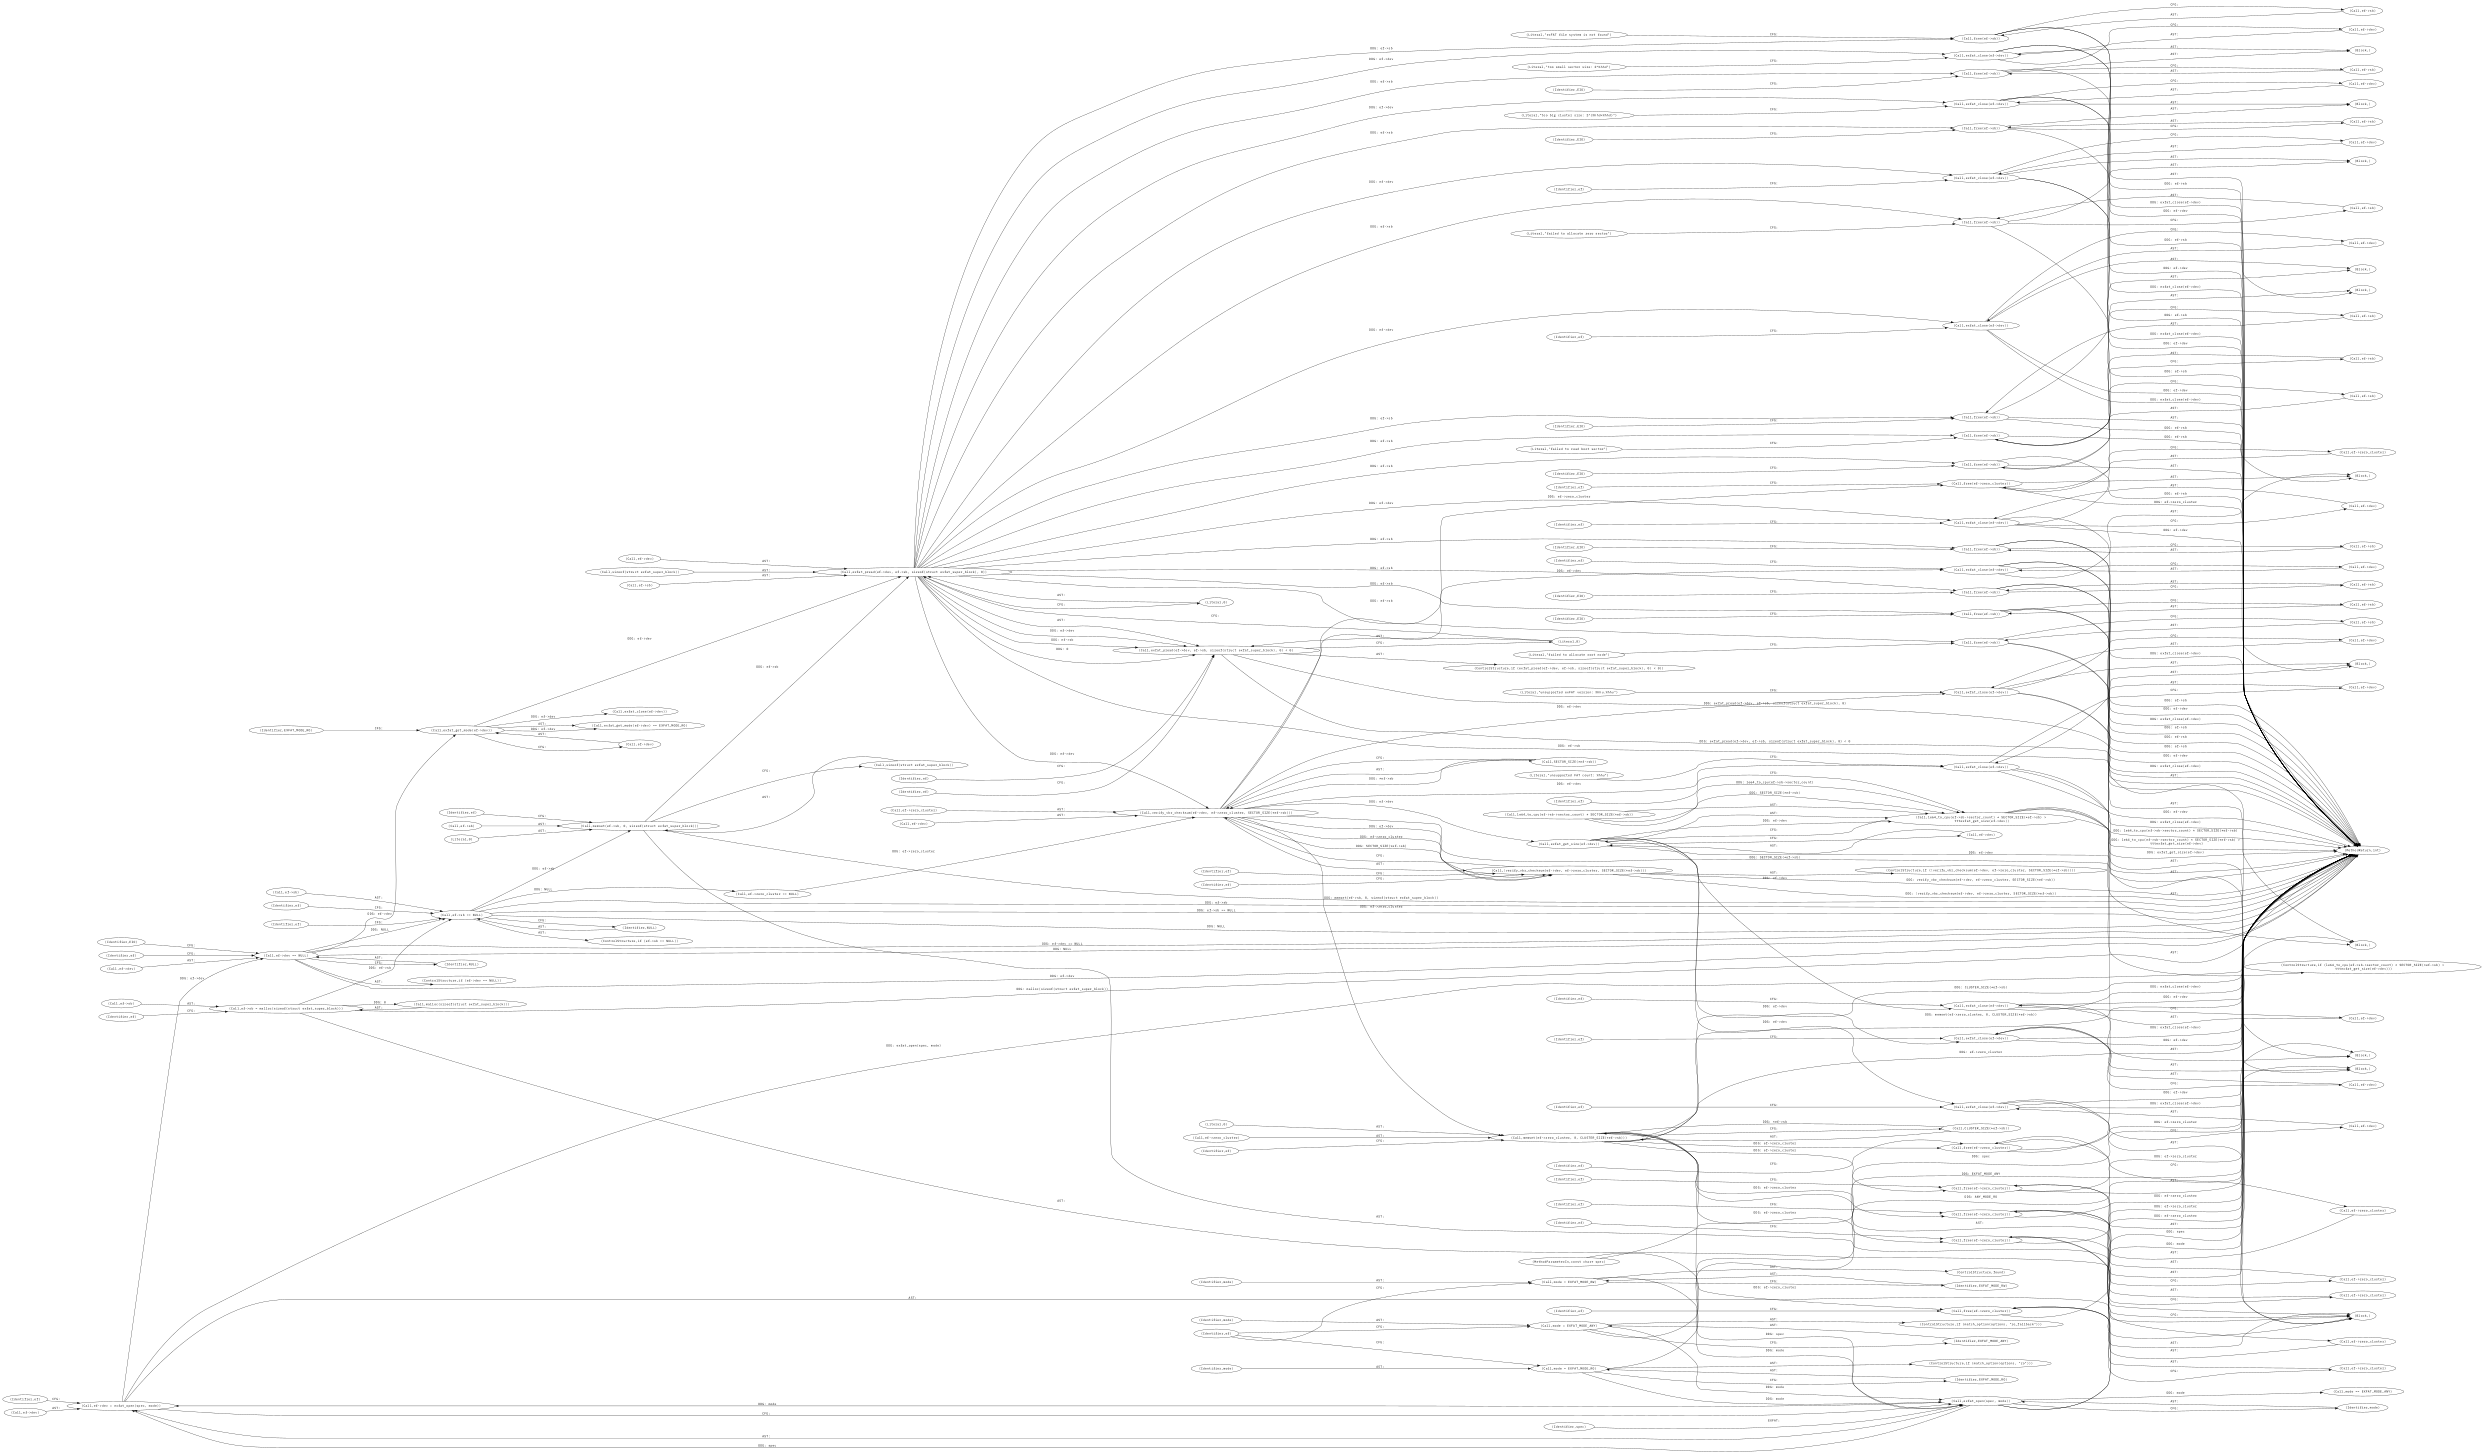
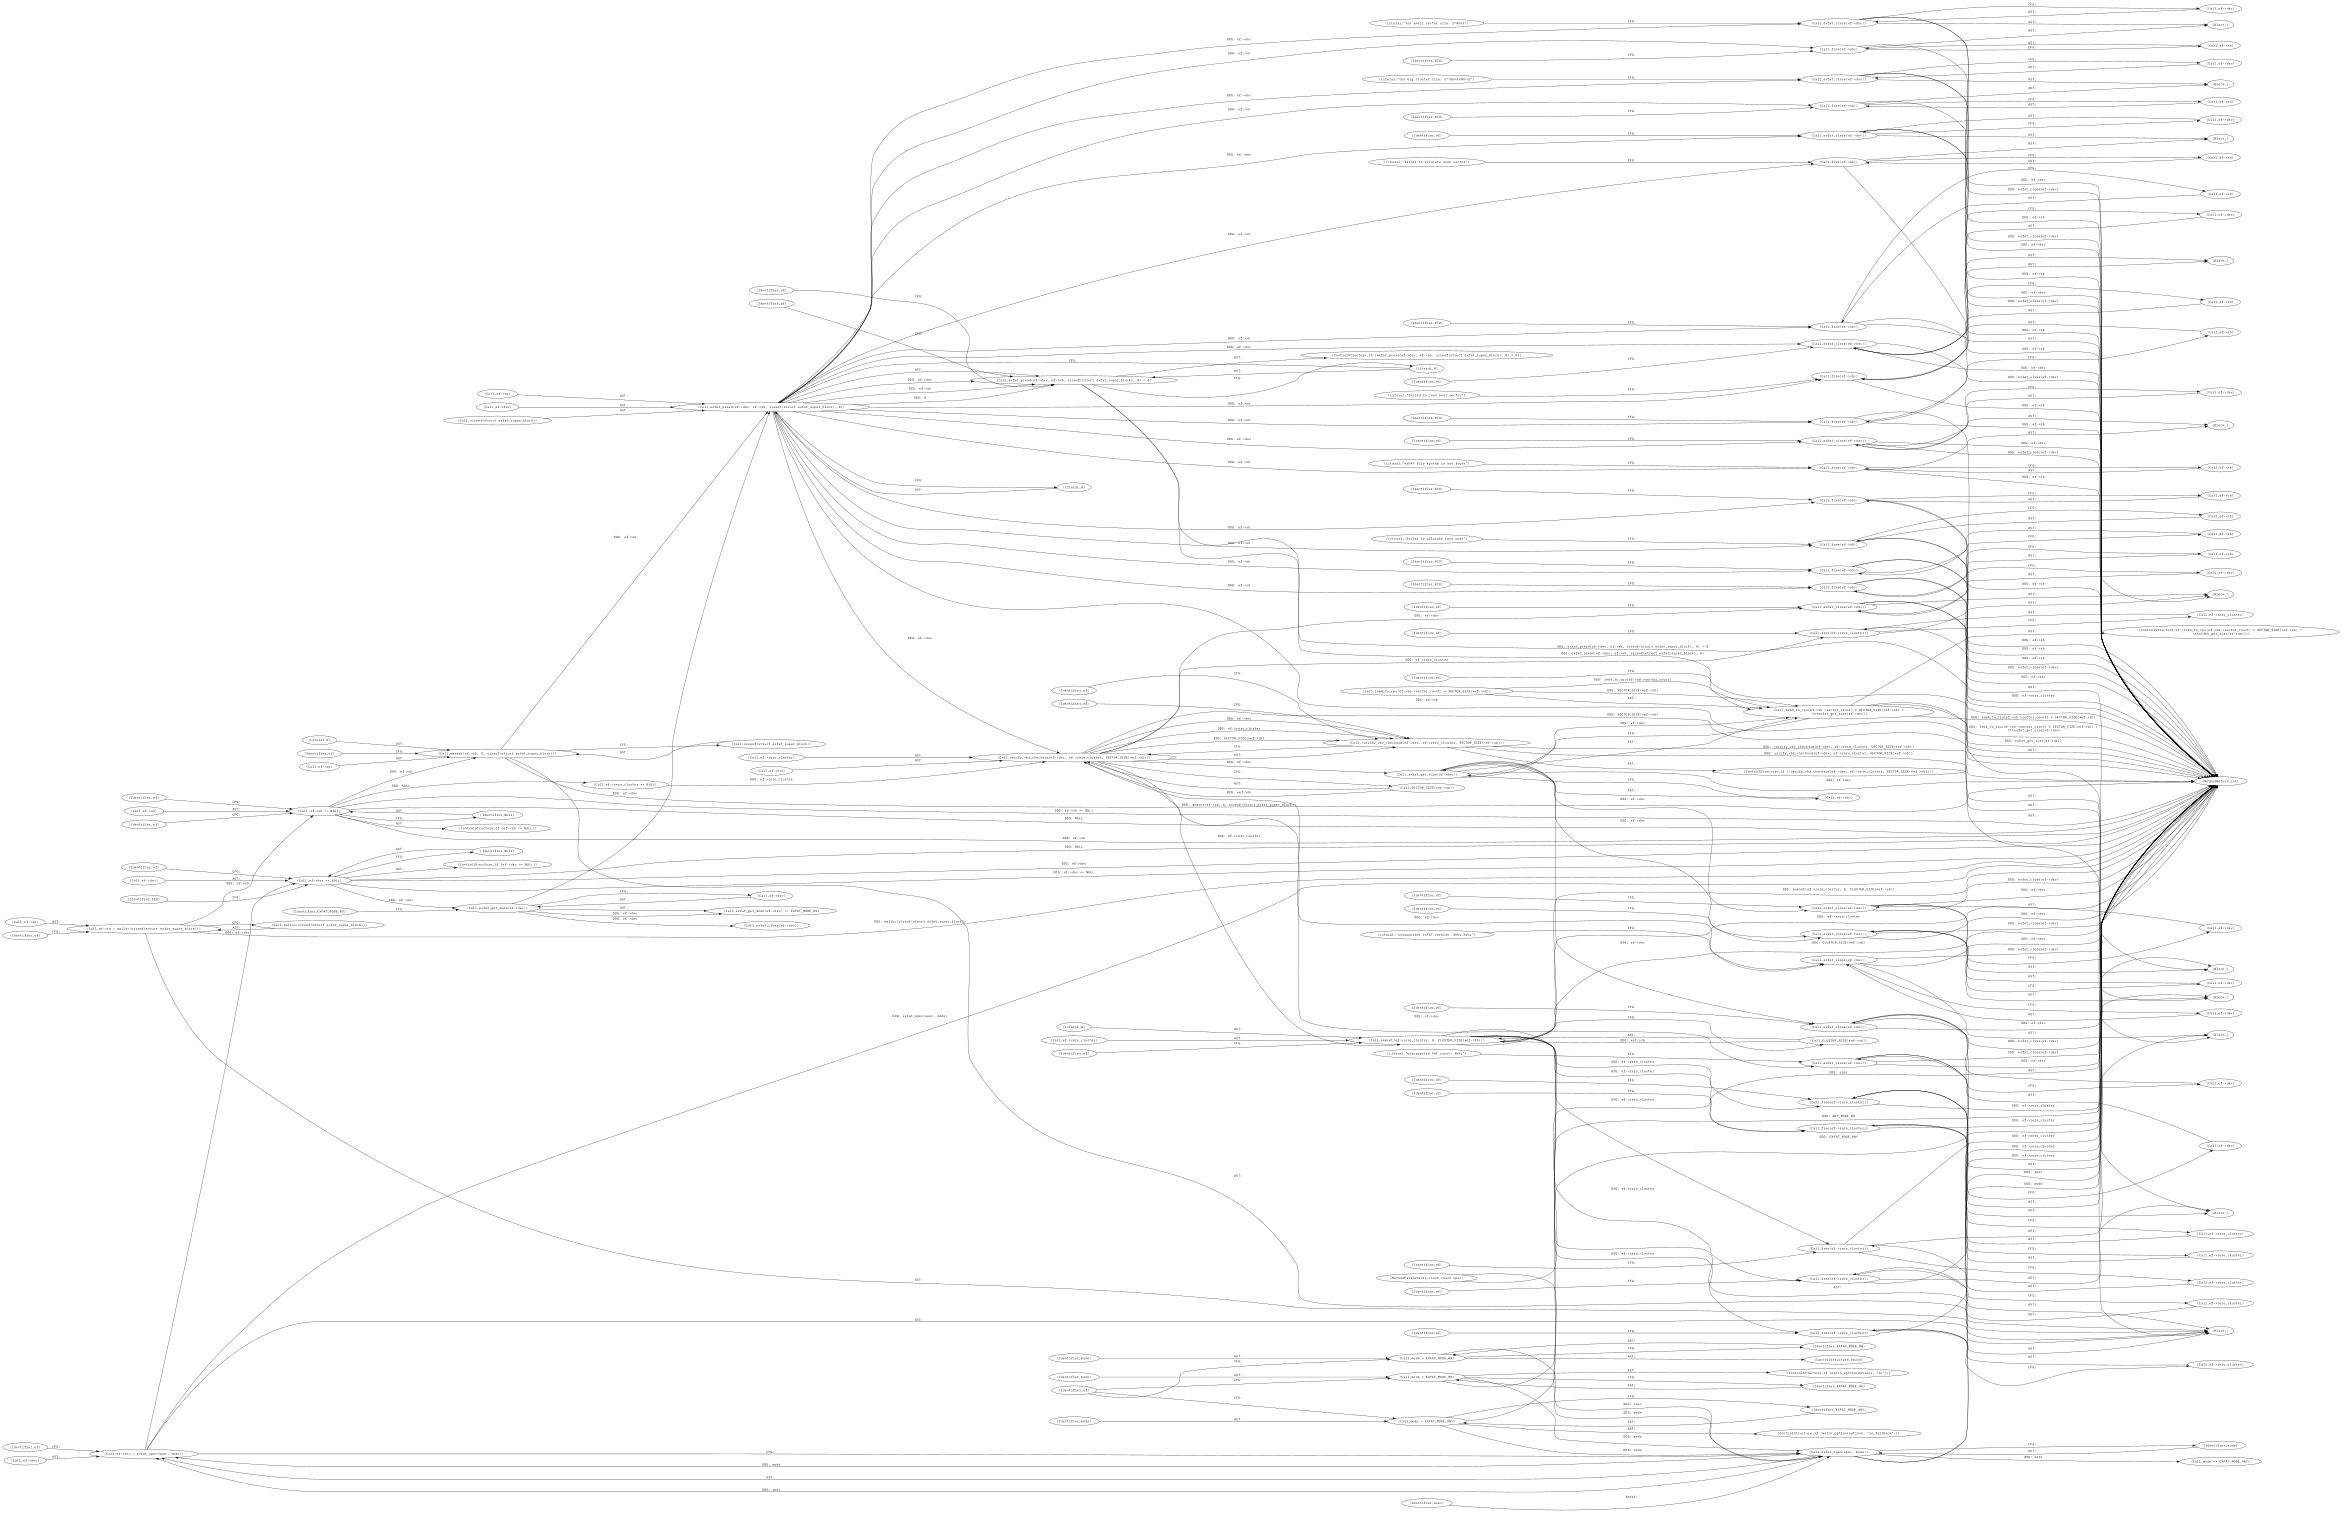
(373, 936) -> none
(380, 1002) -> (238, 923)
